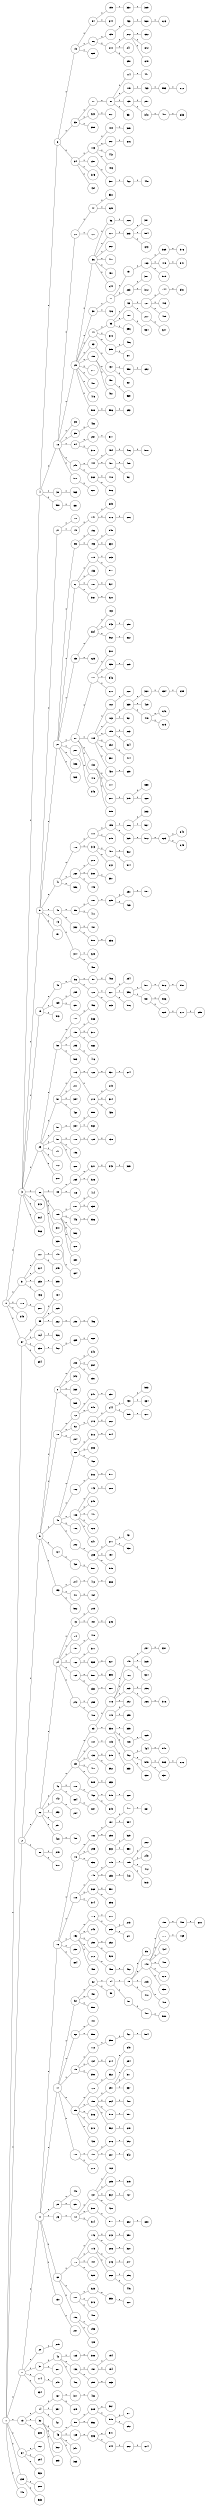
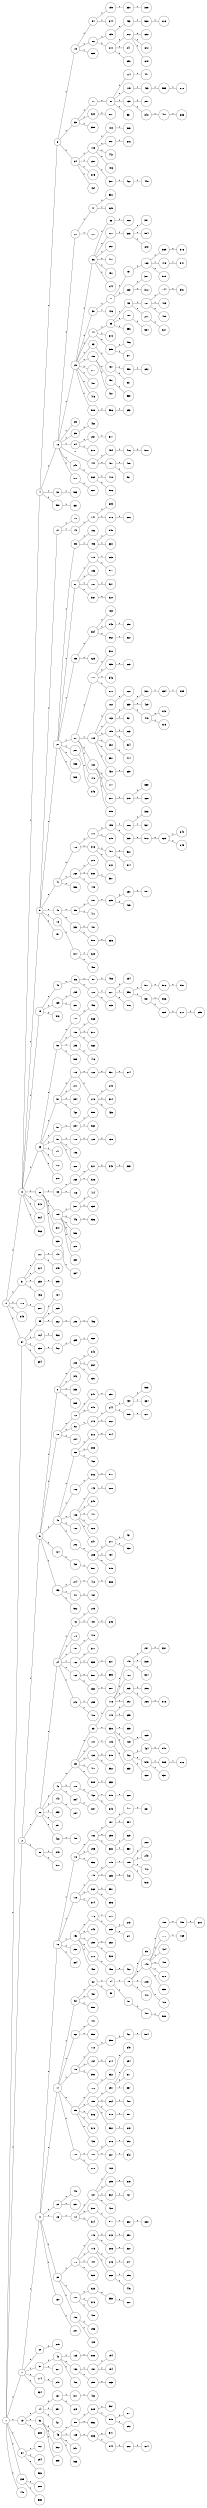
(84, 465) -> (74, 455)
(75, 1206) -> (75, 1206)
none -> (102, 1842)
